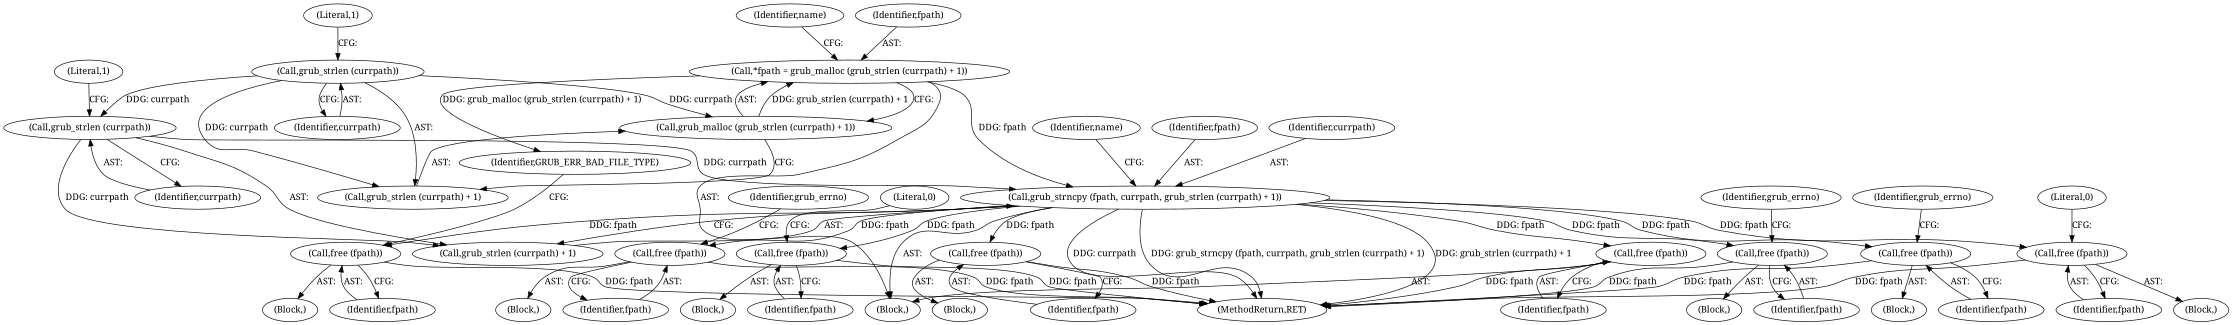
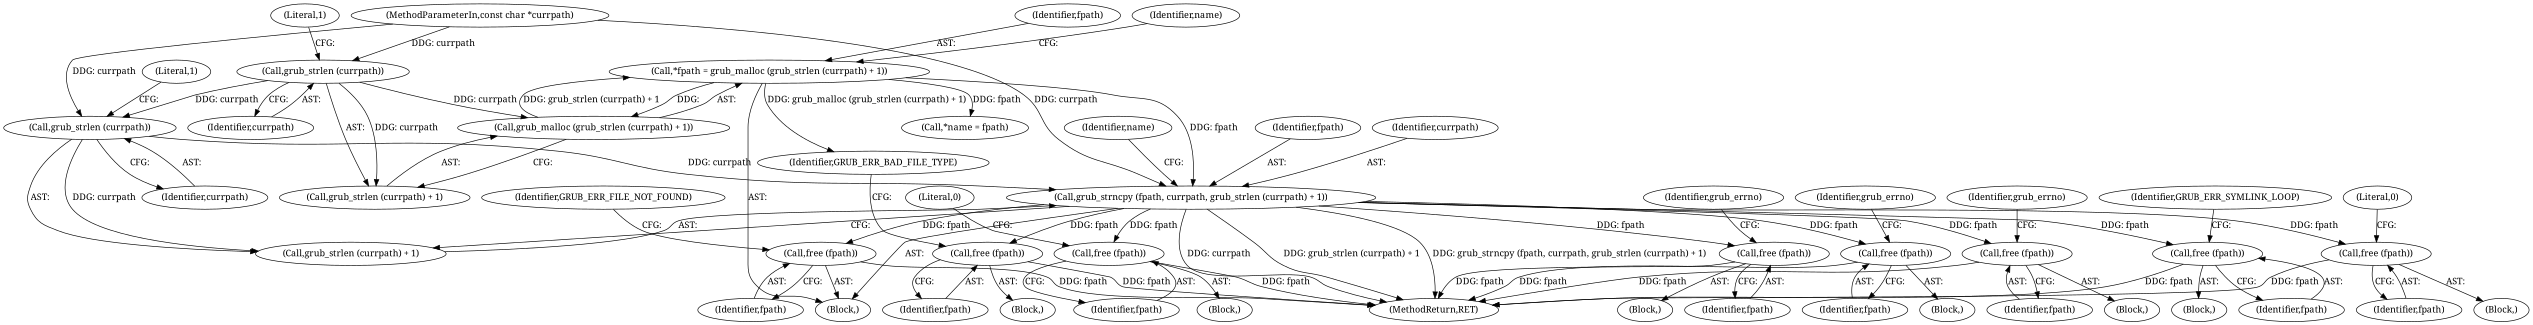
none -> (480, 16)
(925, 100) -> (690, 100)
none -> (965, 128)
none -> (603, 198)
none -> (2215, 198)
